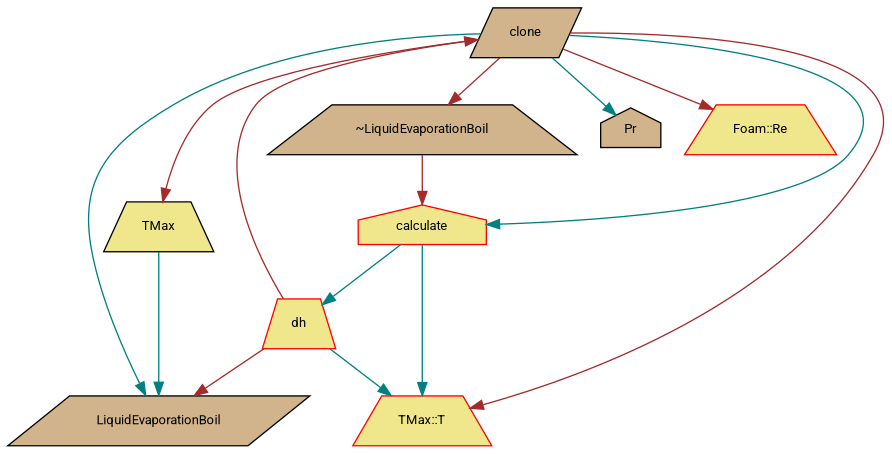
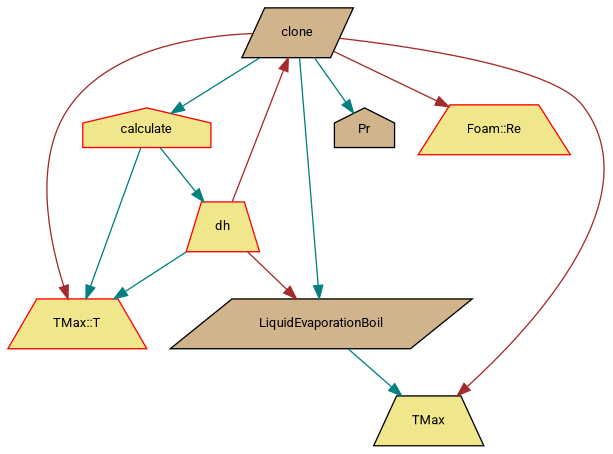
(422, 130) -> none
(159, 317) -> (370, 368)
